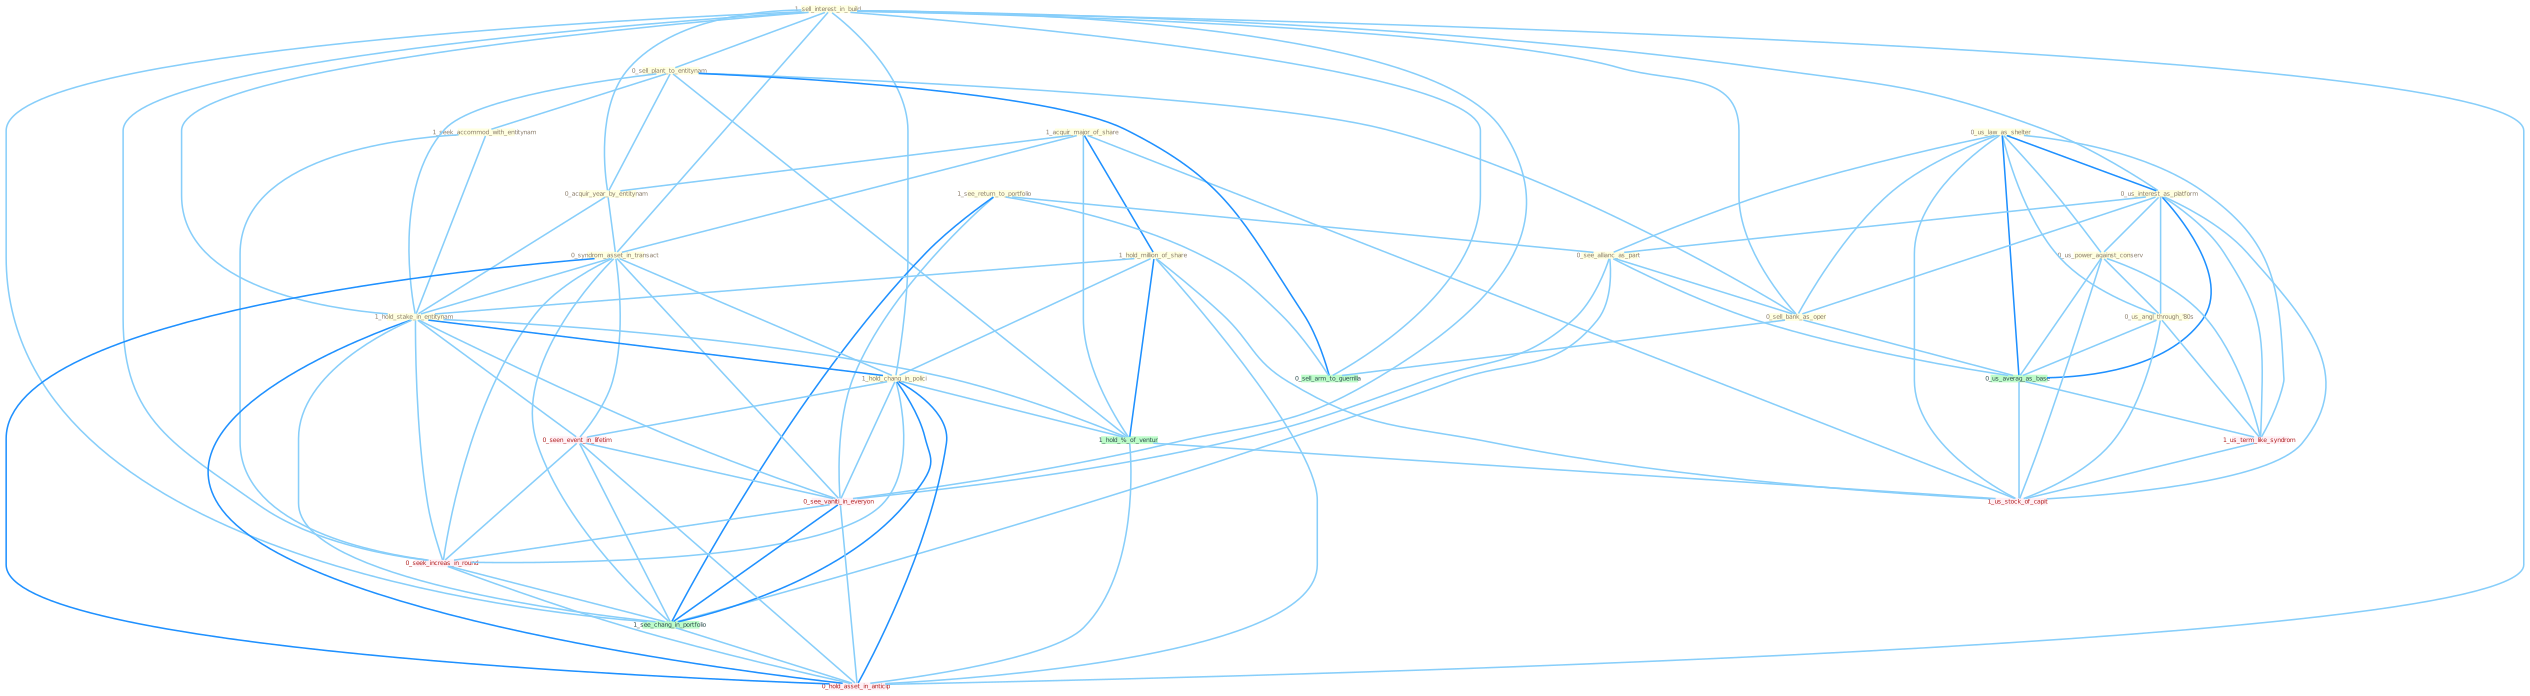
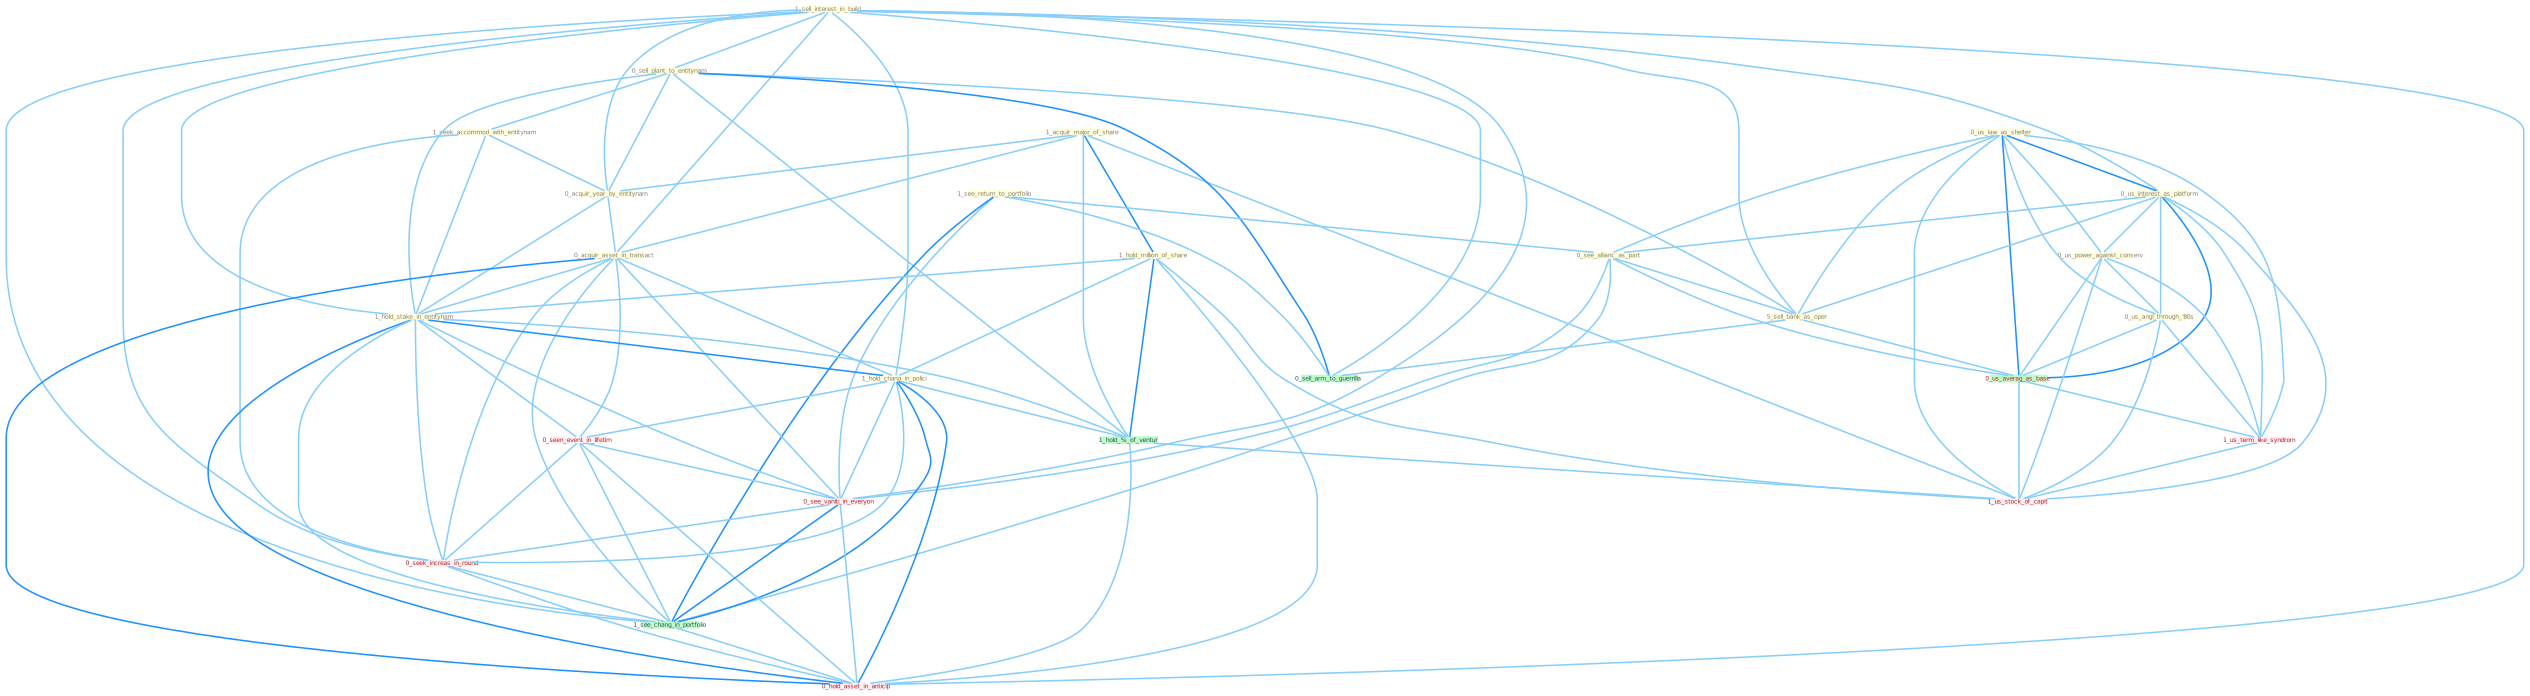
none -> (547, 163)
(616, 255) -> (616, 255)
(1797, 317) -> (1797, 317)
(2019, 379) -> (2019, 379)
